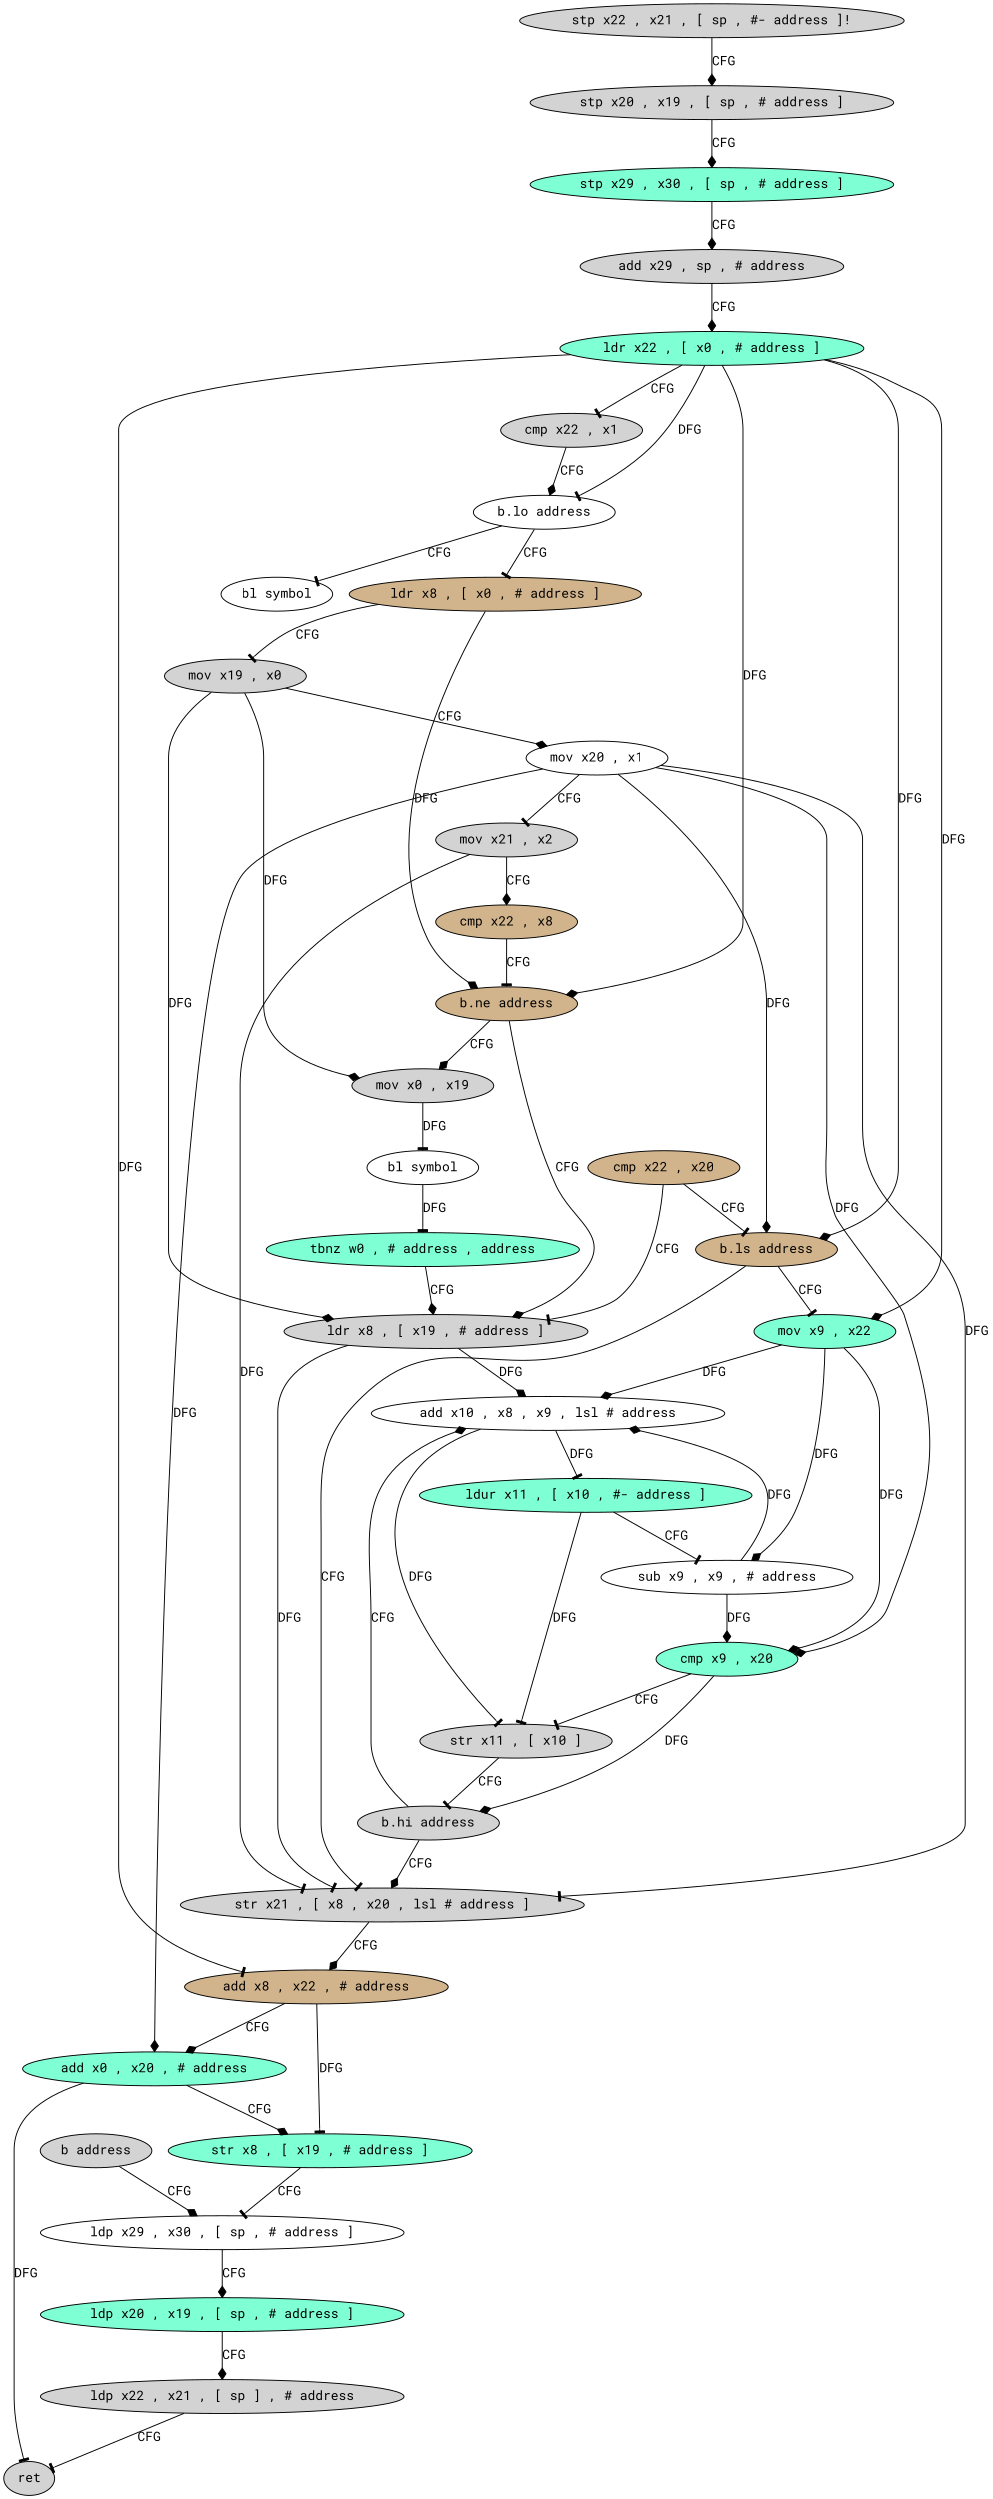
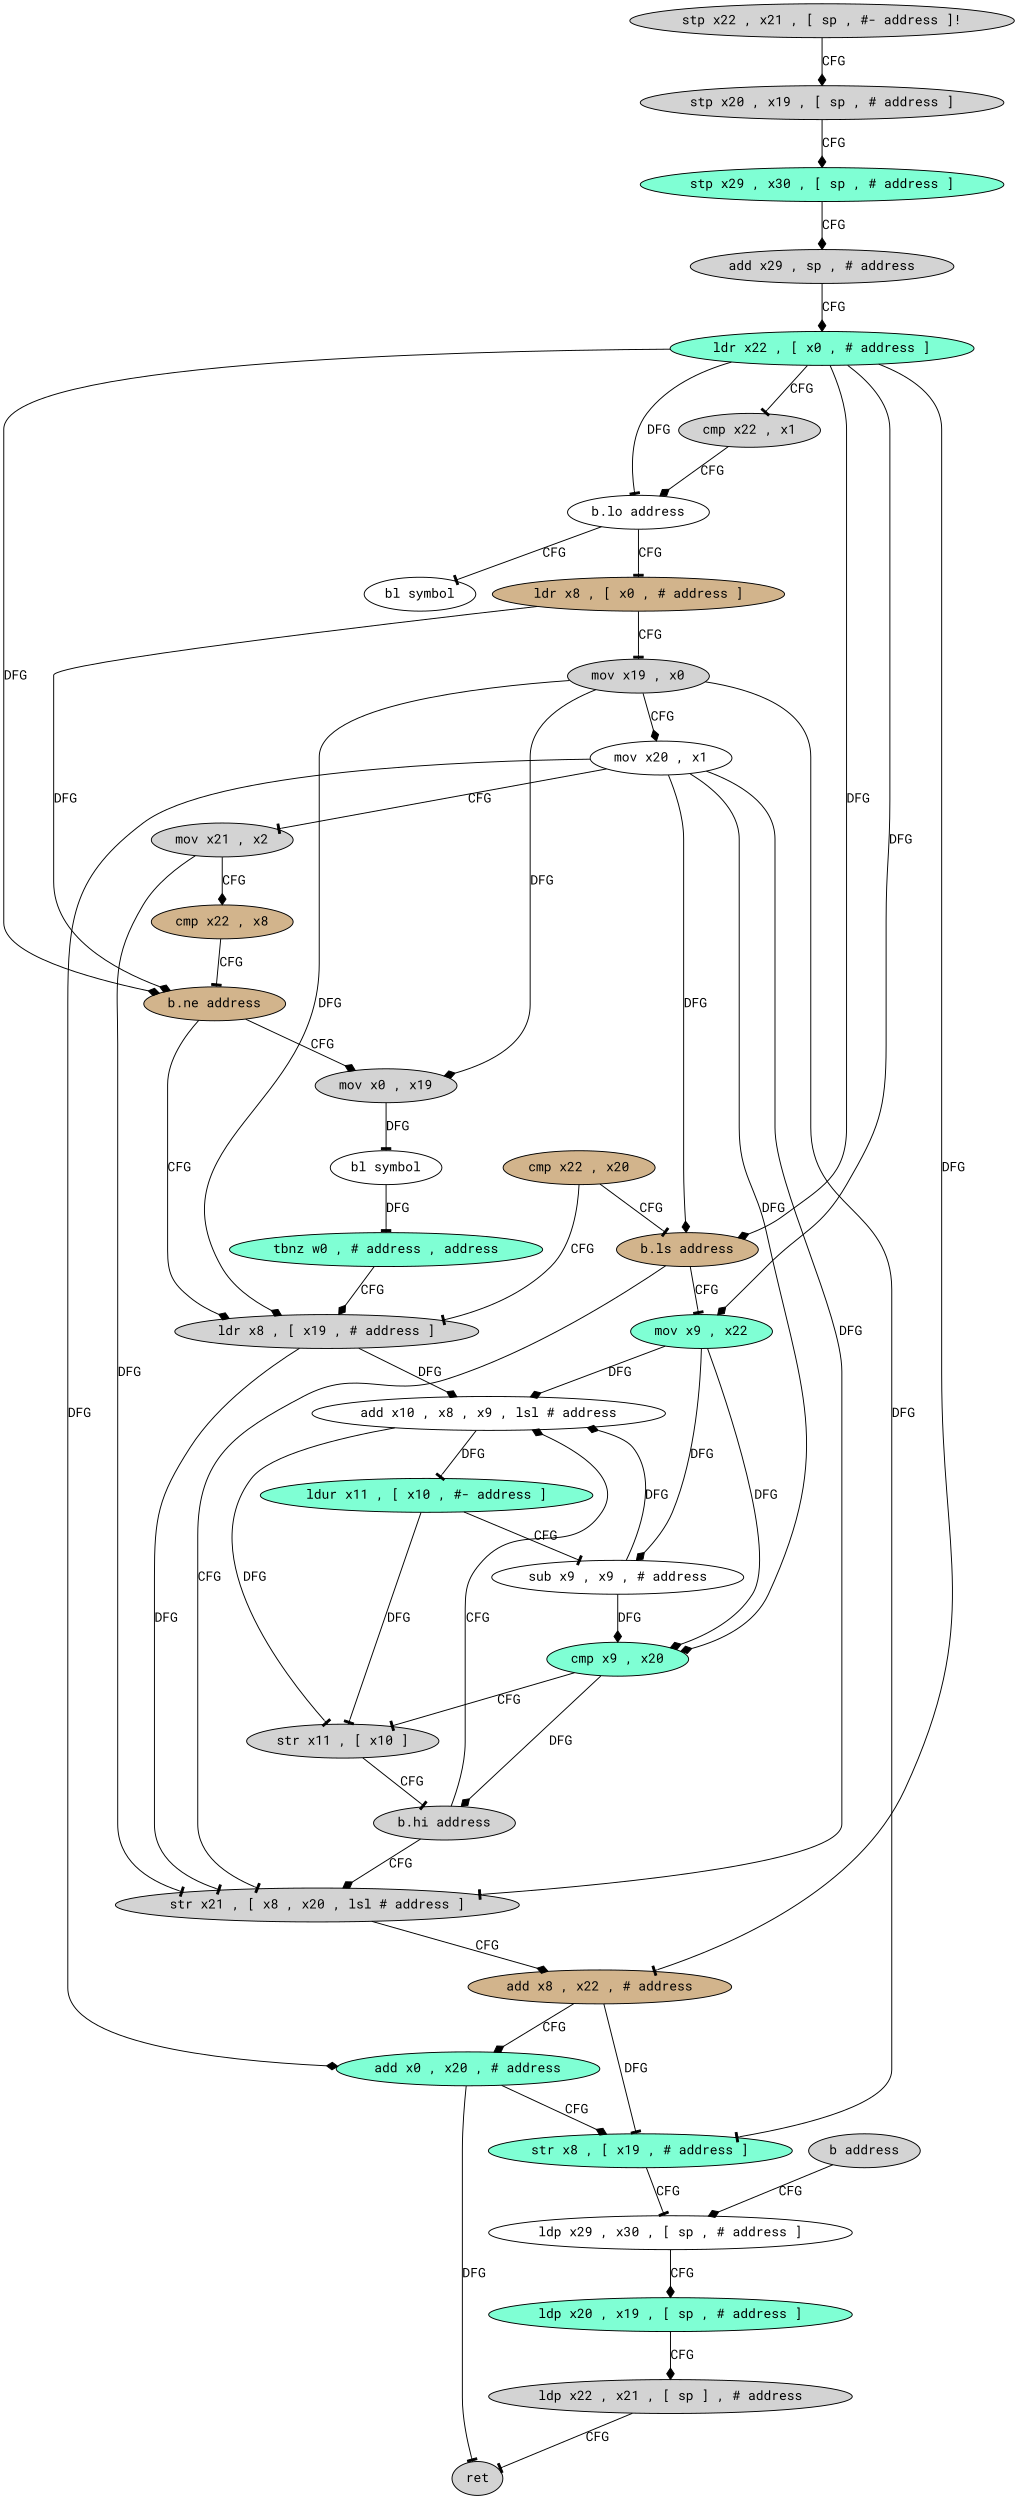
none -> (892, 1417)
